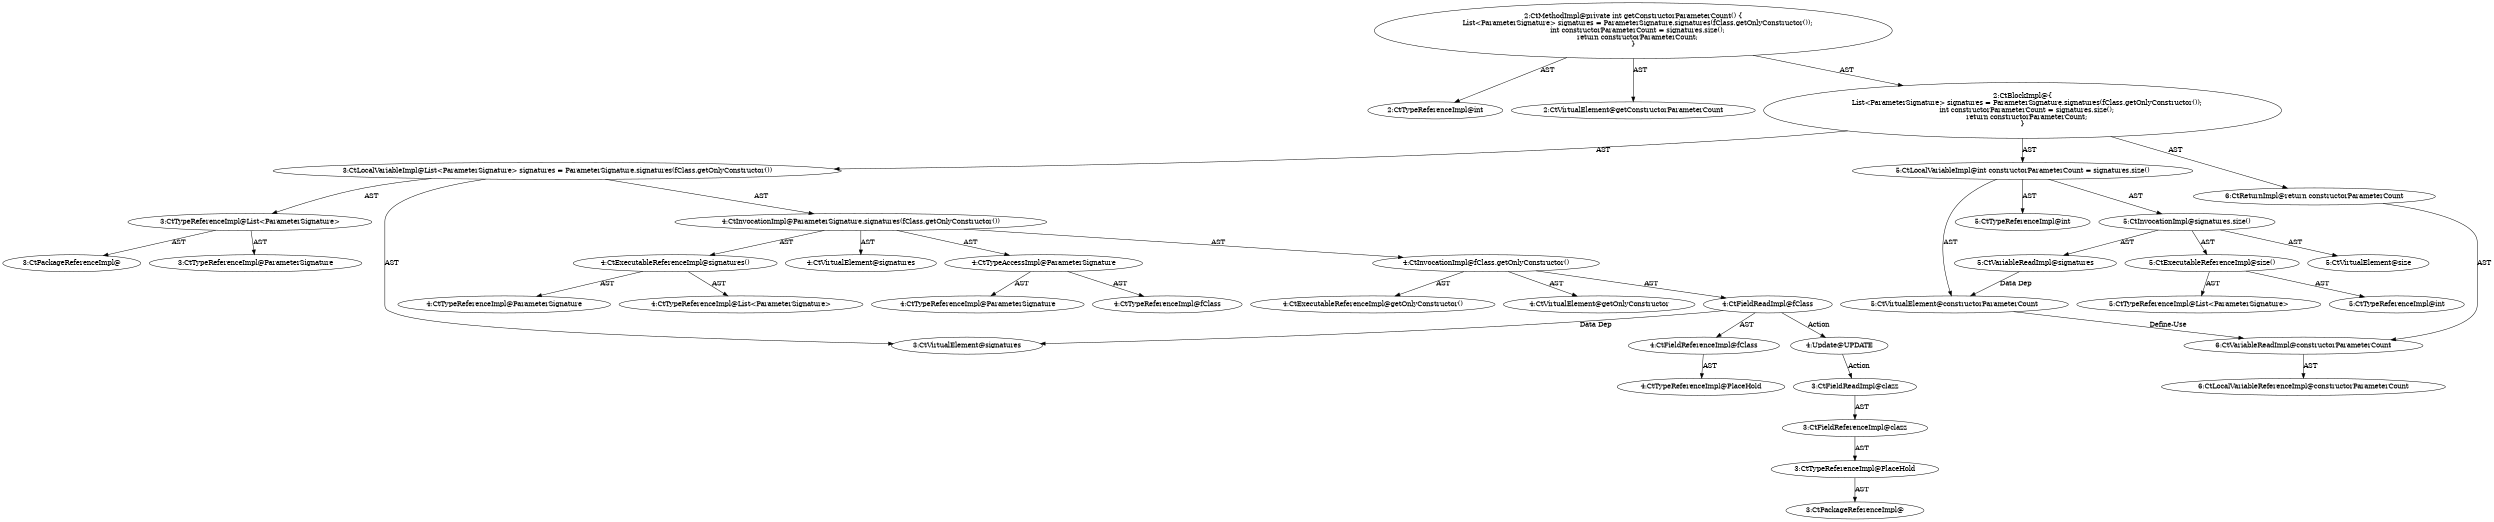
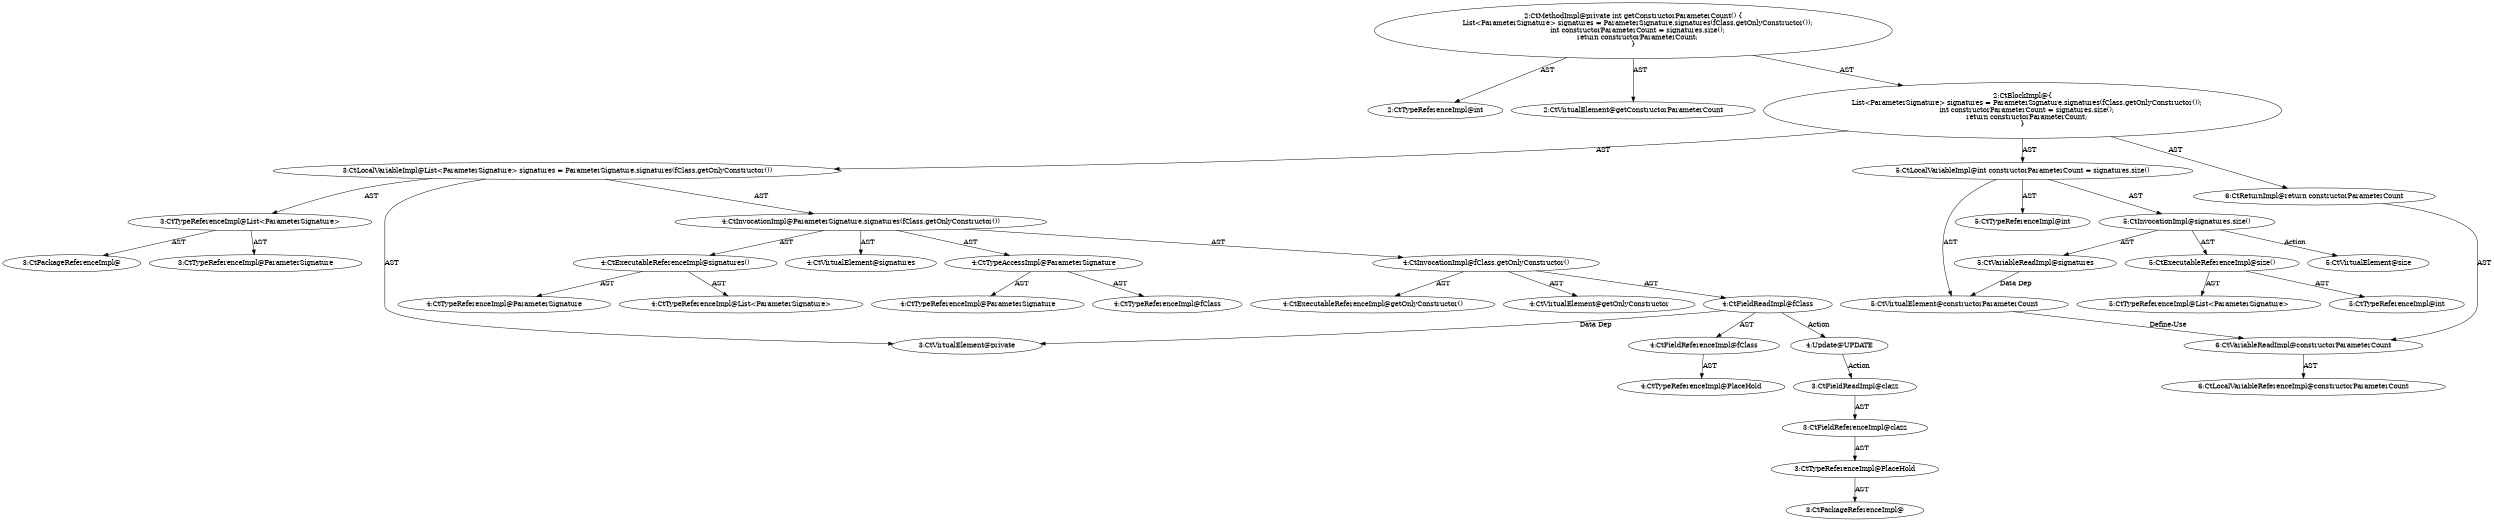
(2295, 243) -> (2295, 243)
(967, 346) -> (967, 346)
